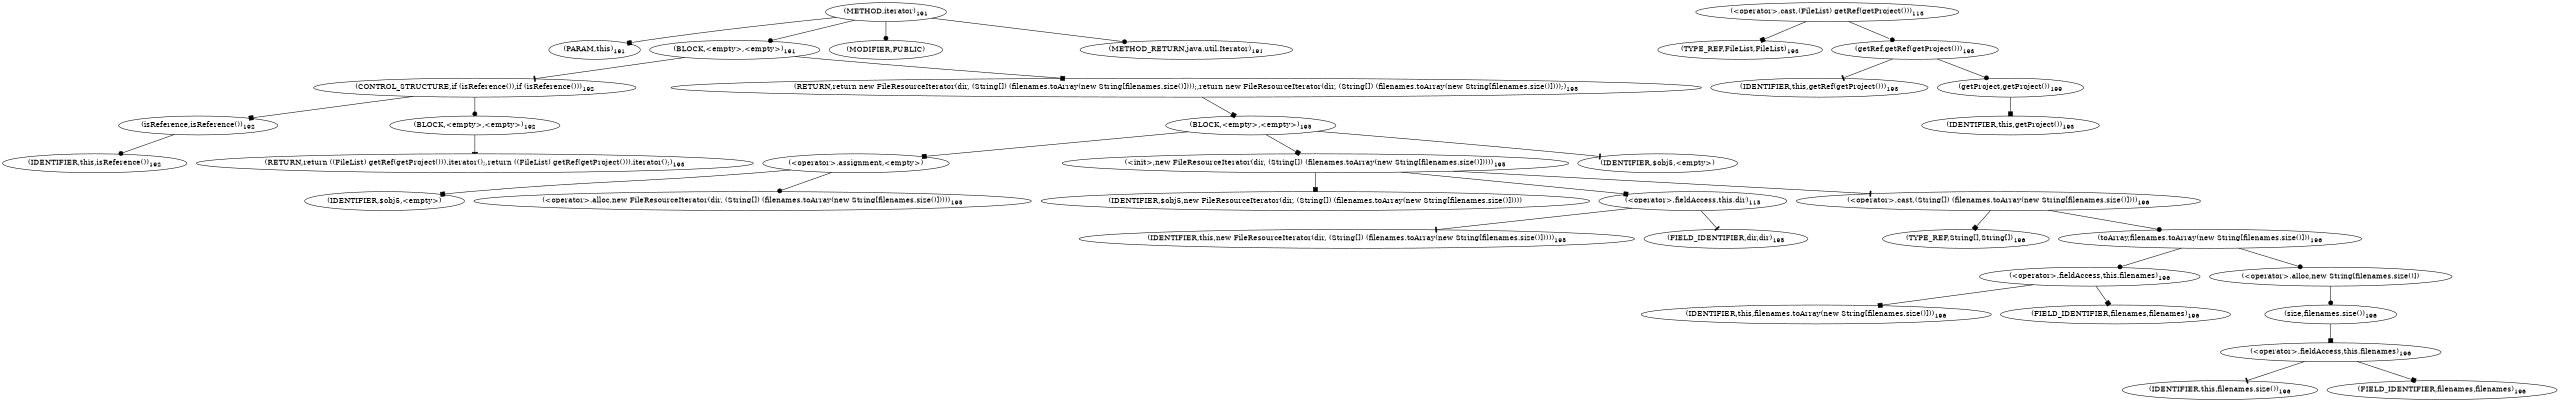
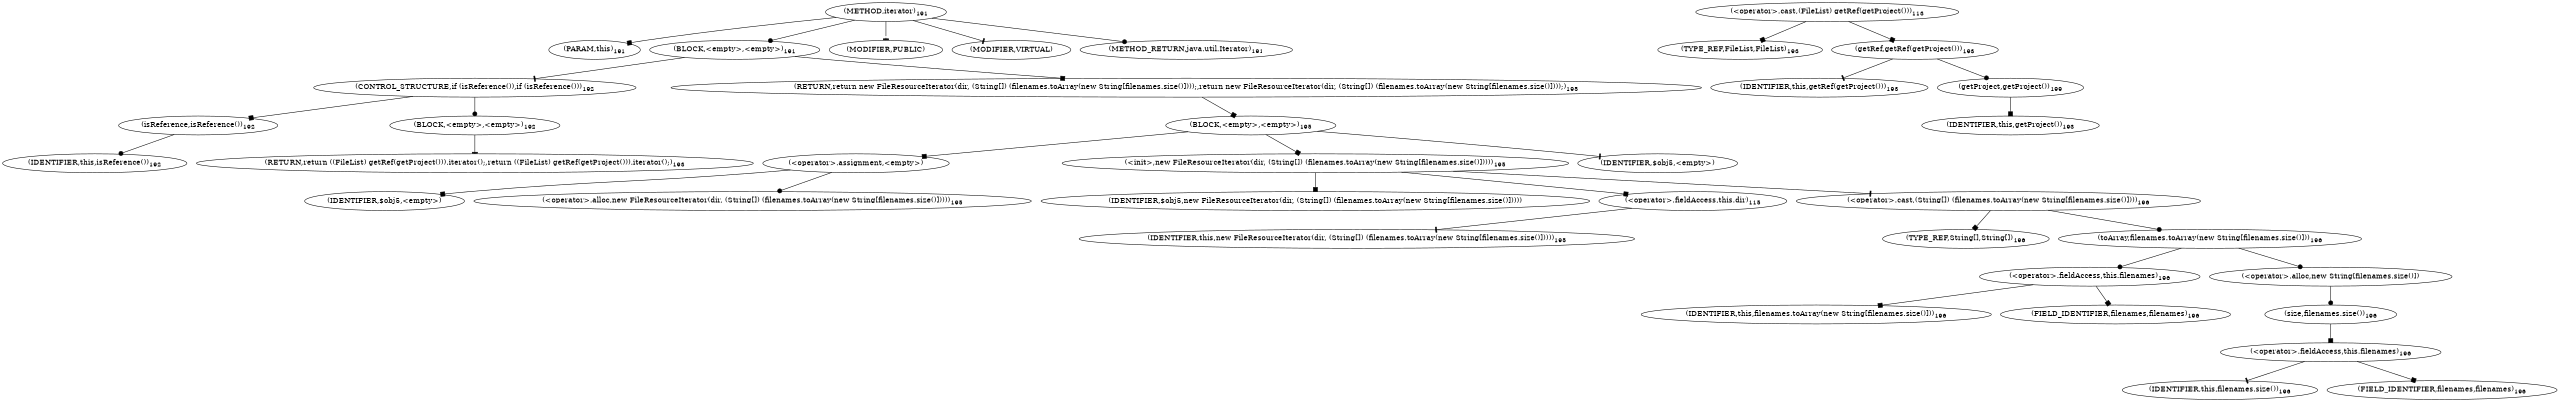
(886, 29) -> (886, 29)
(1869, 30) -> (1869, 30)
none -> (1011, 50)
(1726, 239) -> none
